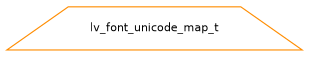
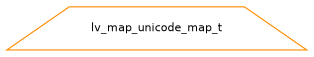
(155, 28) -> (157, 28)
